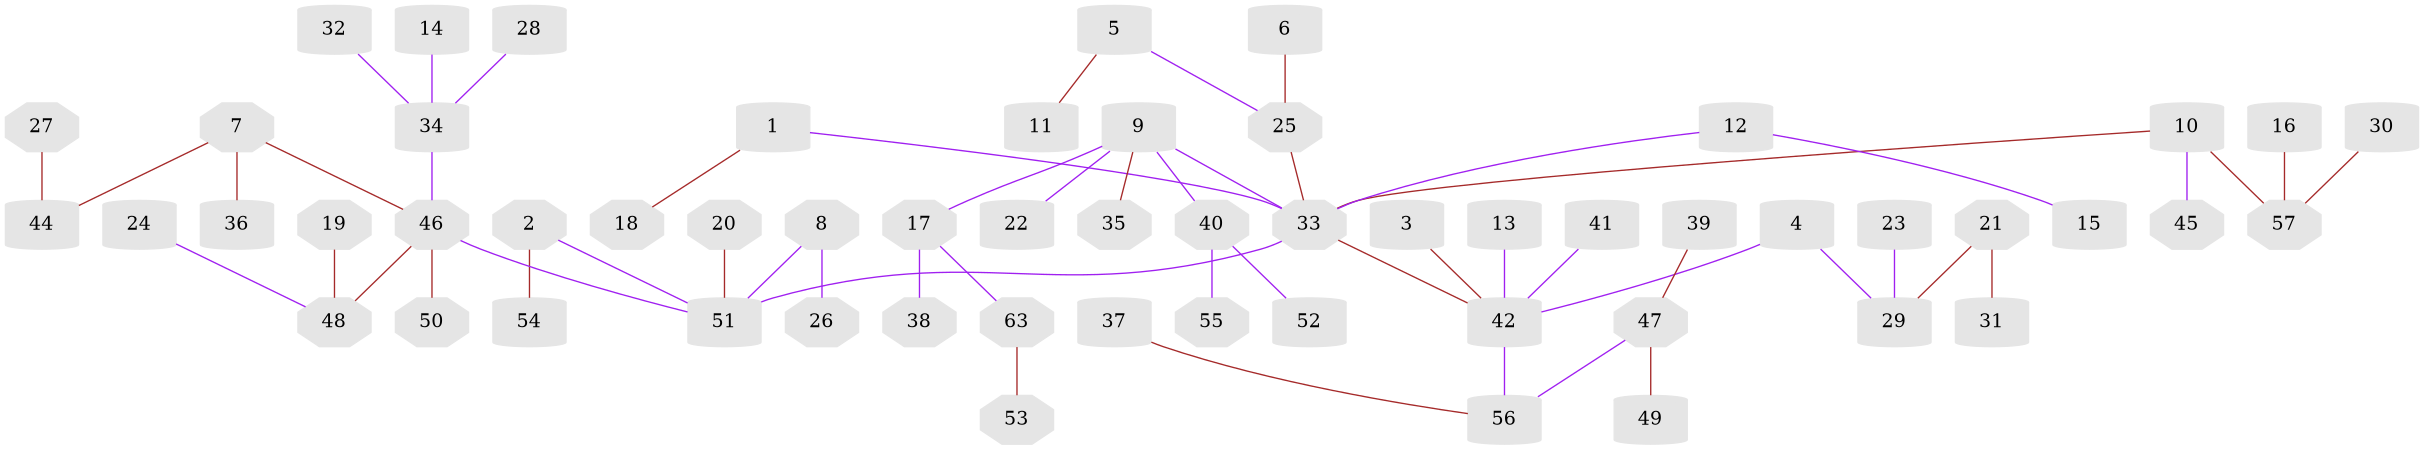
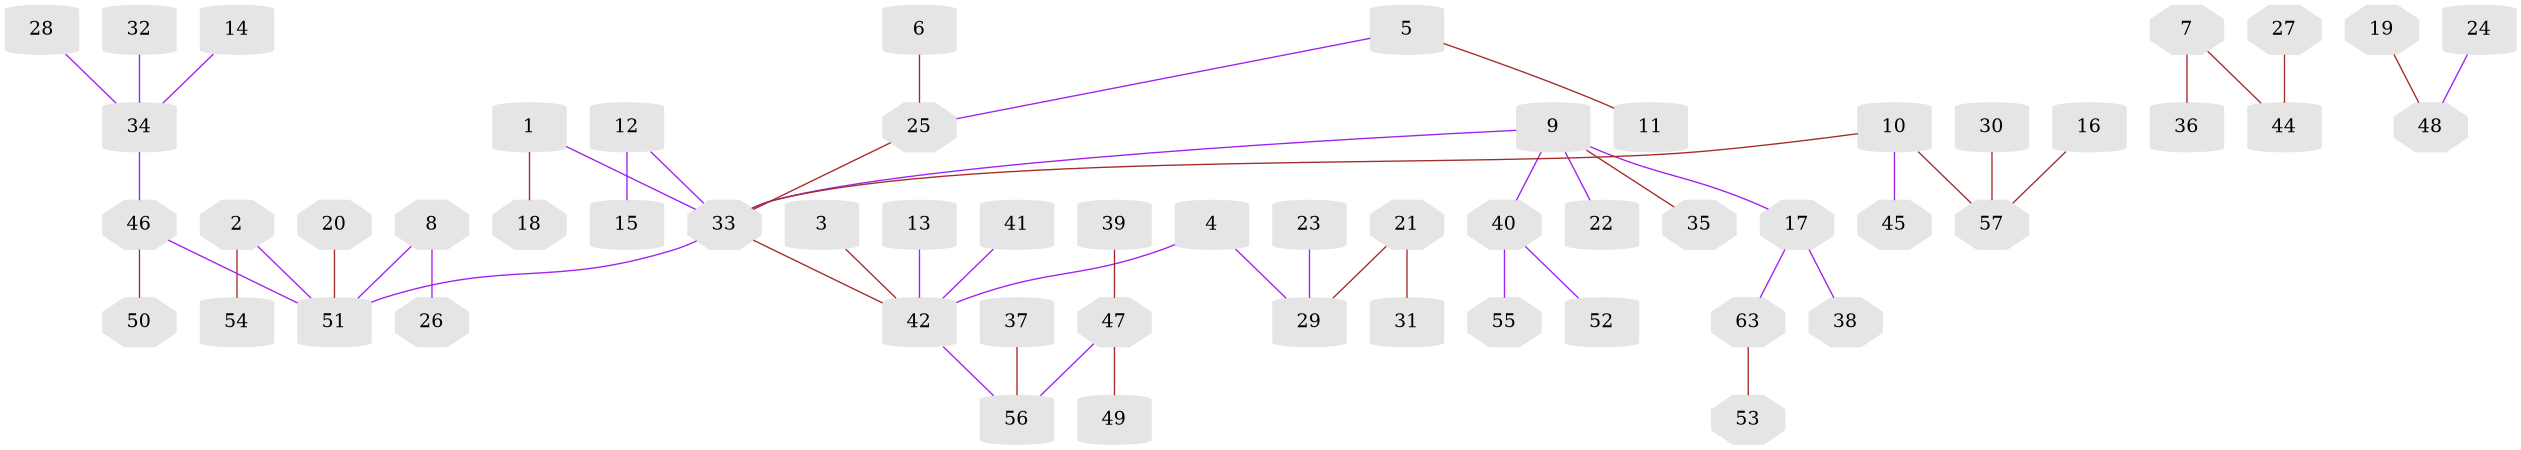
(334, 176) -> none
(383, 274) -> none
